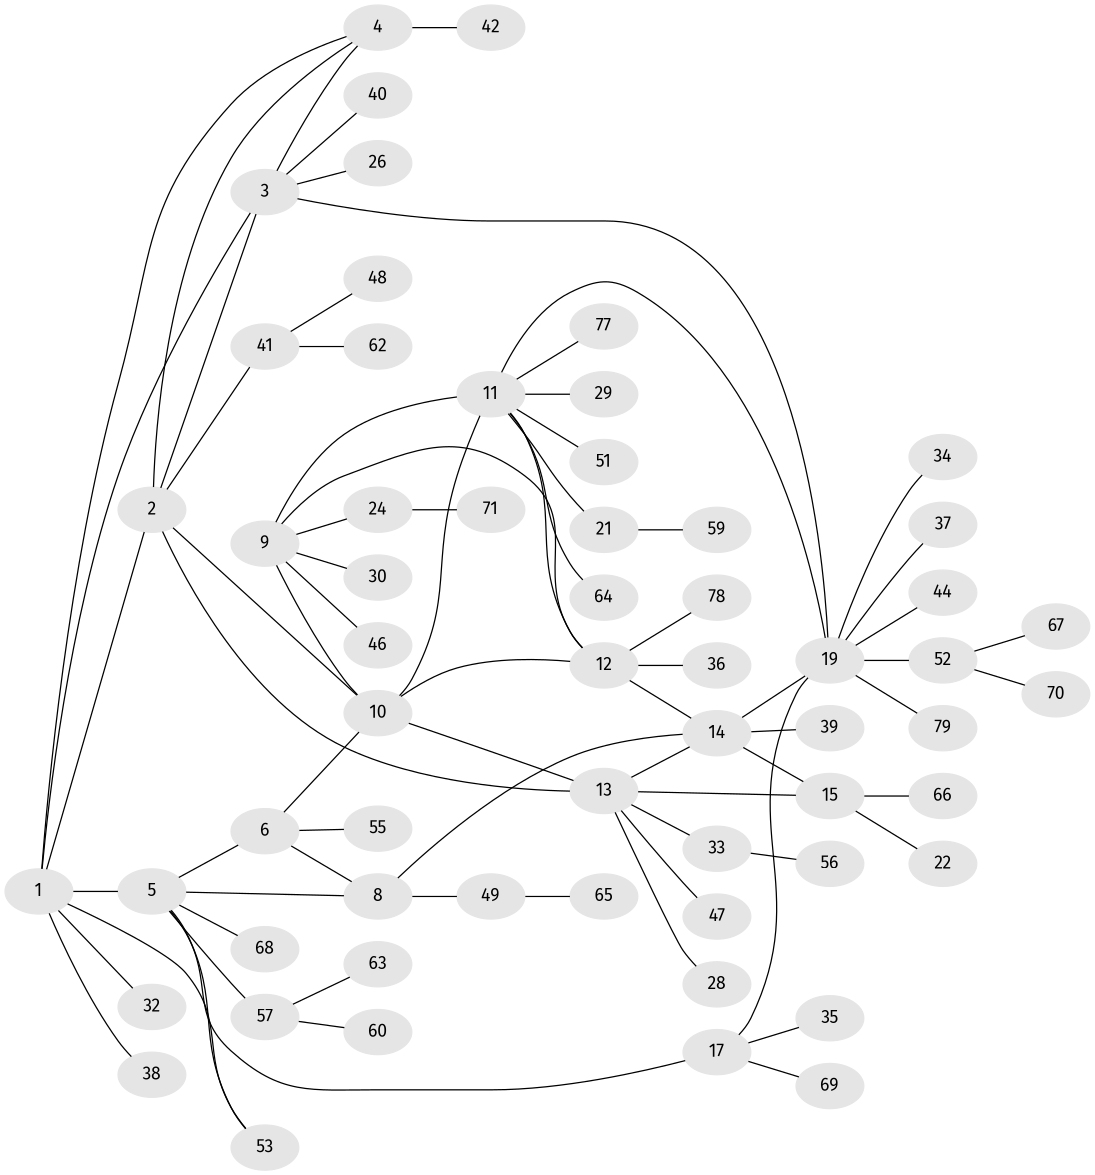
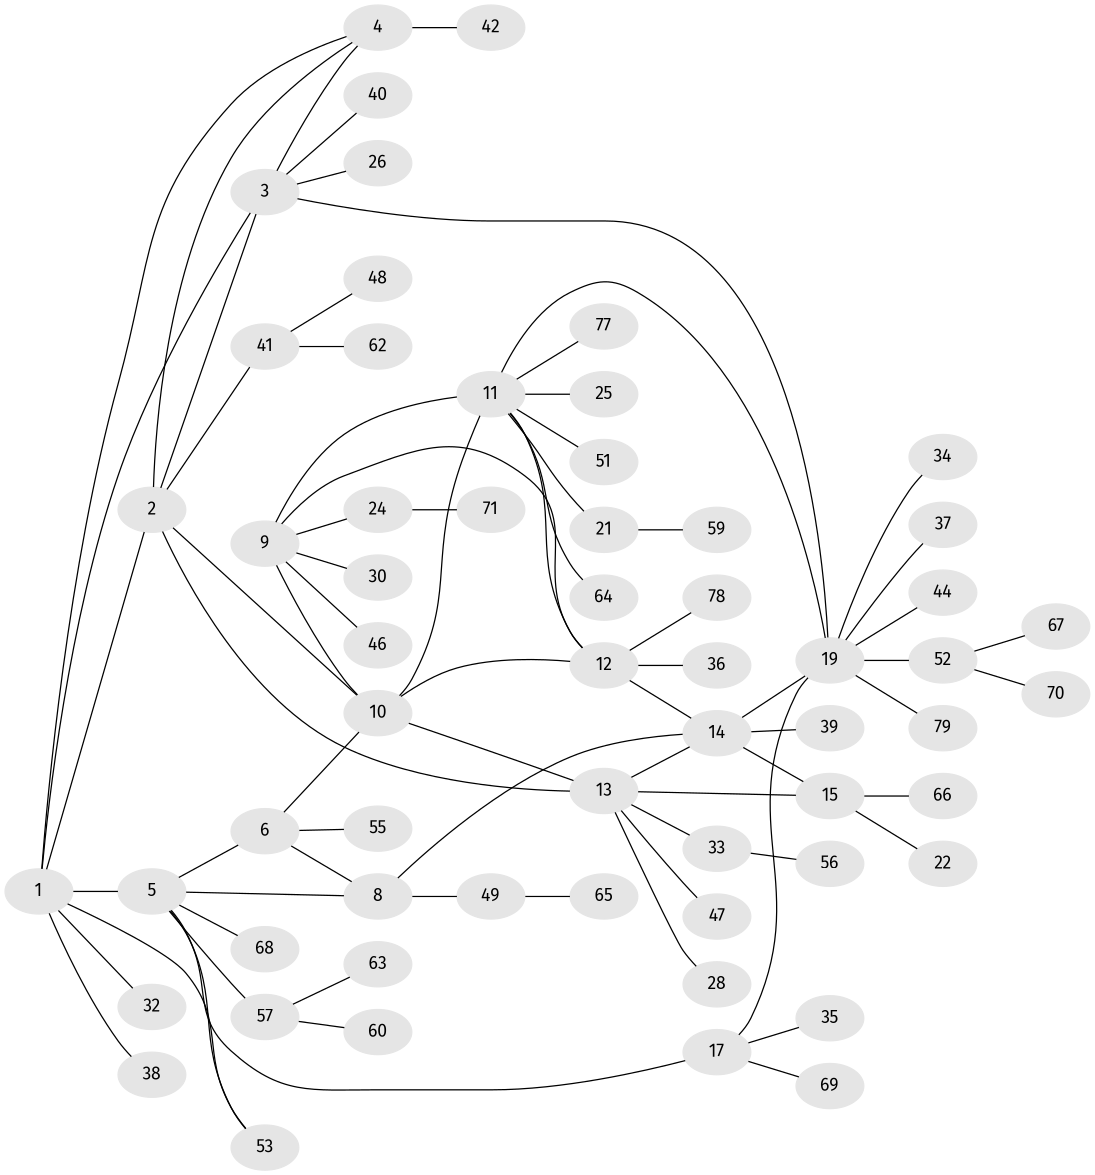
(604, 394) -> (604, 394)
